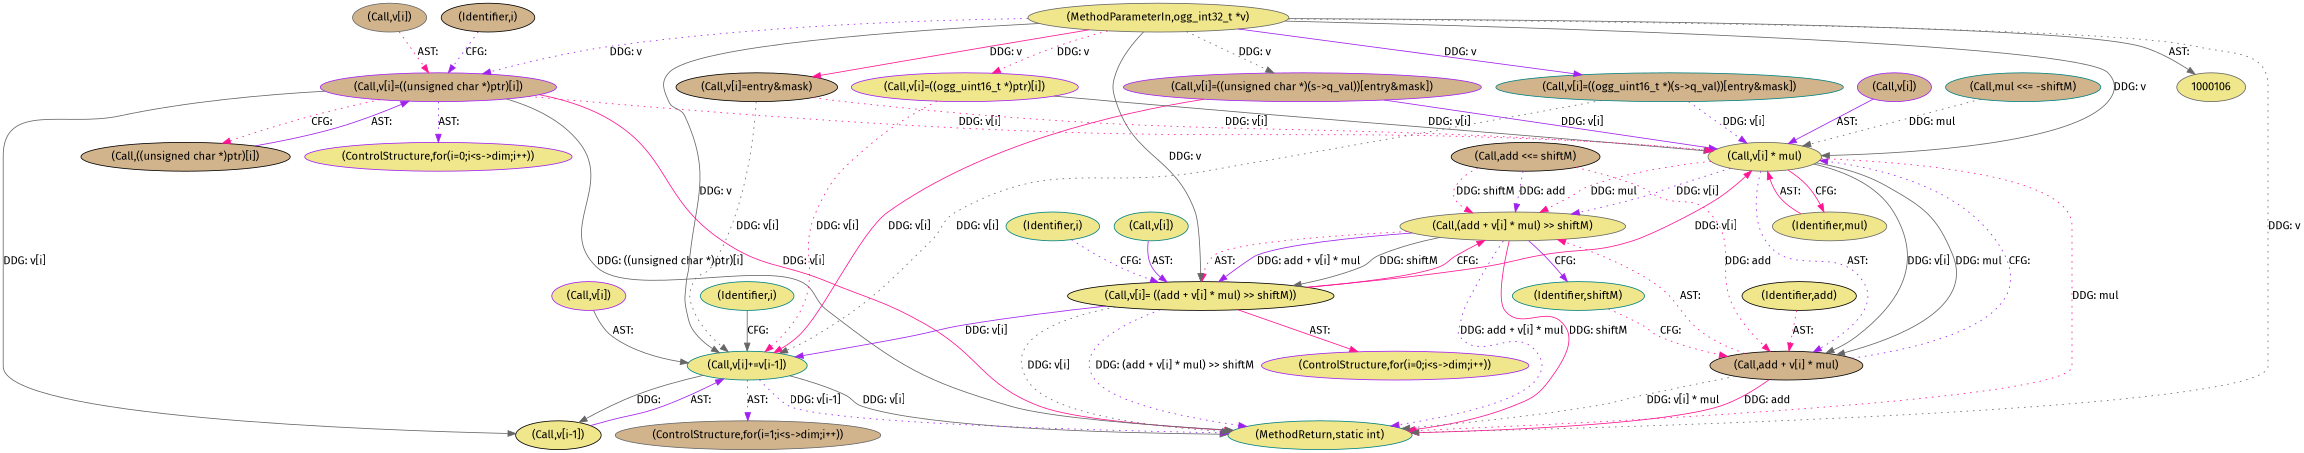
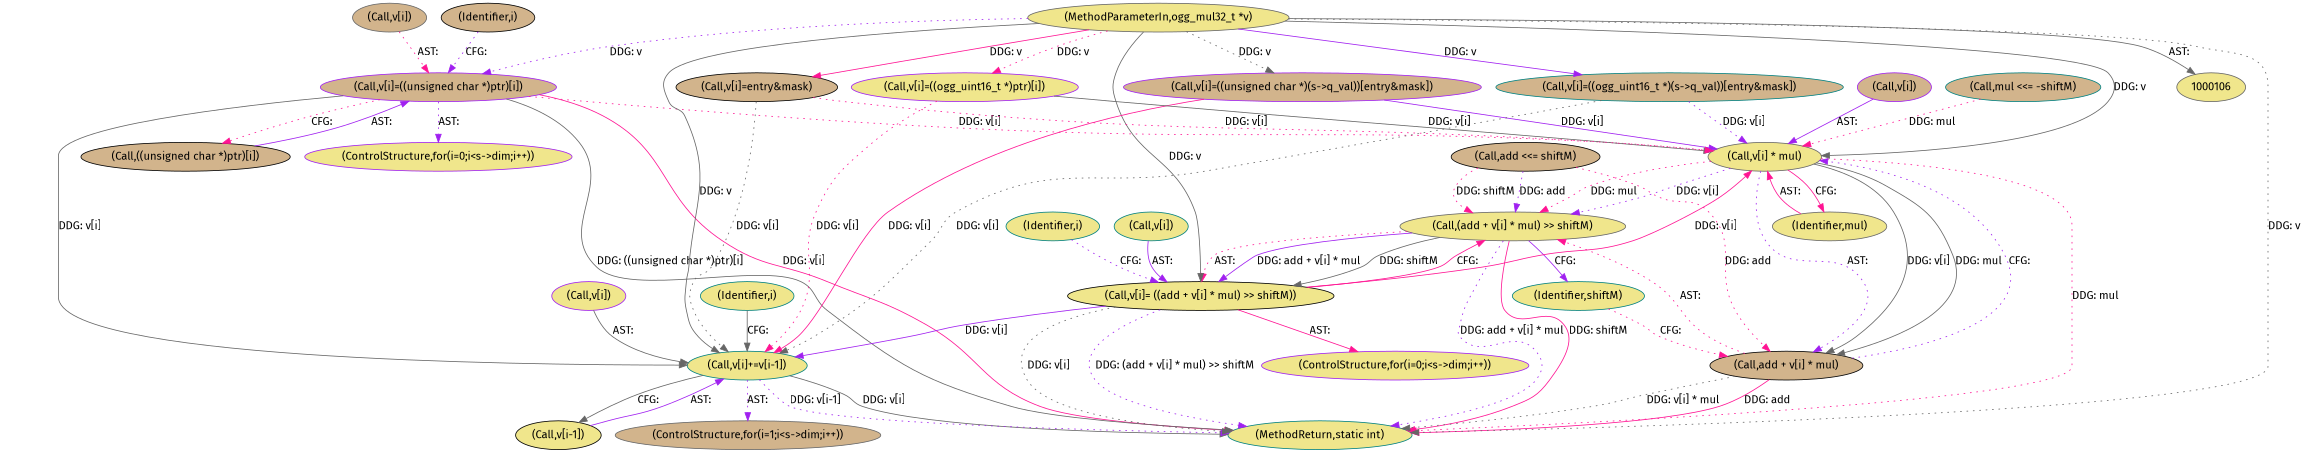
(1158, 18) -> (1158, 18)
(1896, 122) -> (1896, 122)
(1799, 296) -> none
(3, 347) -> (145, 336)
(650, 400) -> (650, 400)
